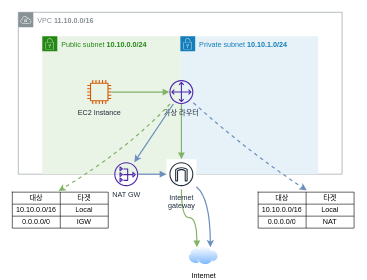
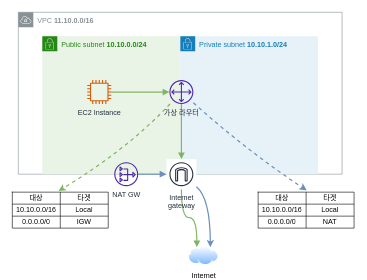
(155, 132) -> none
